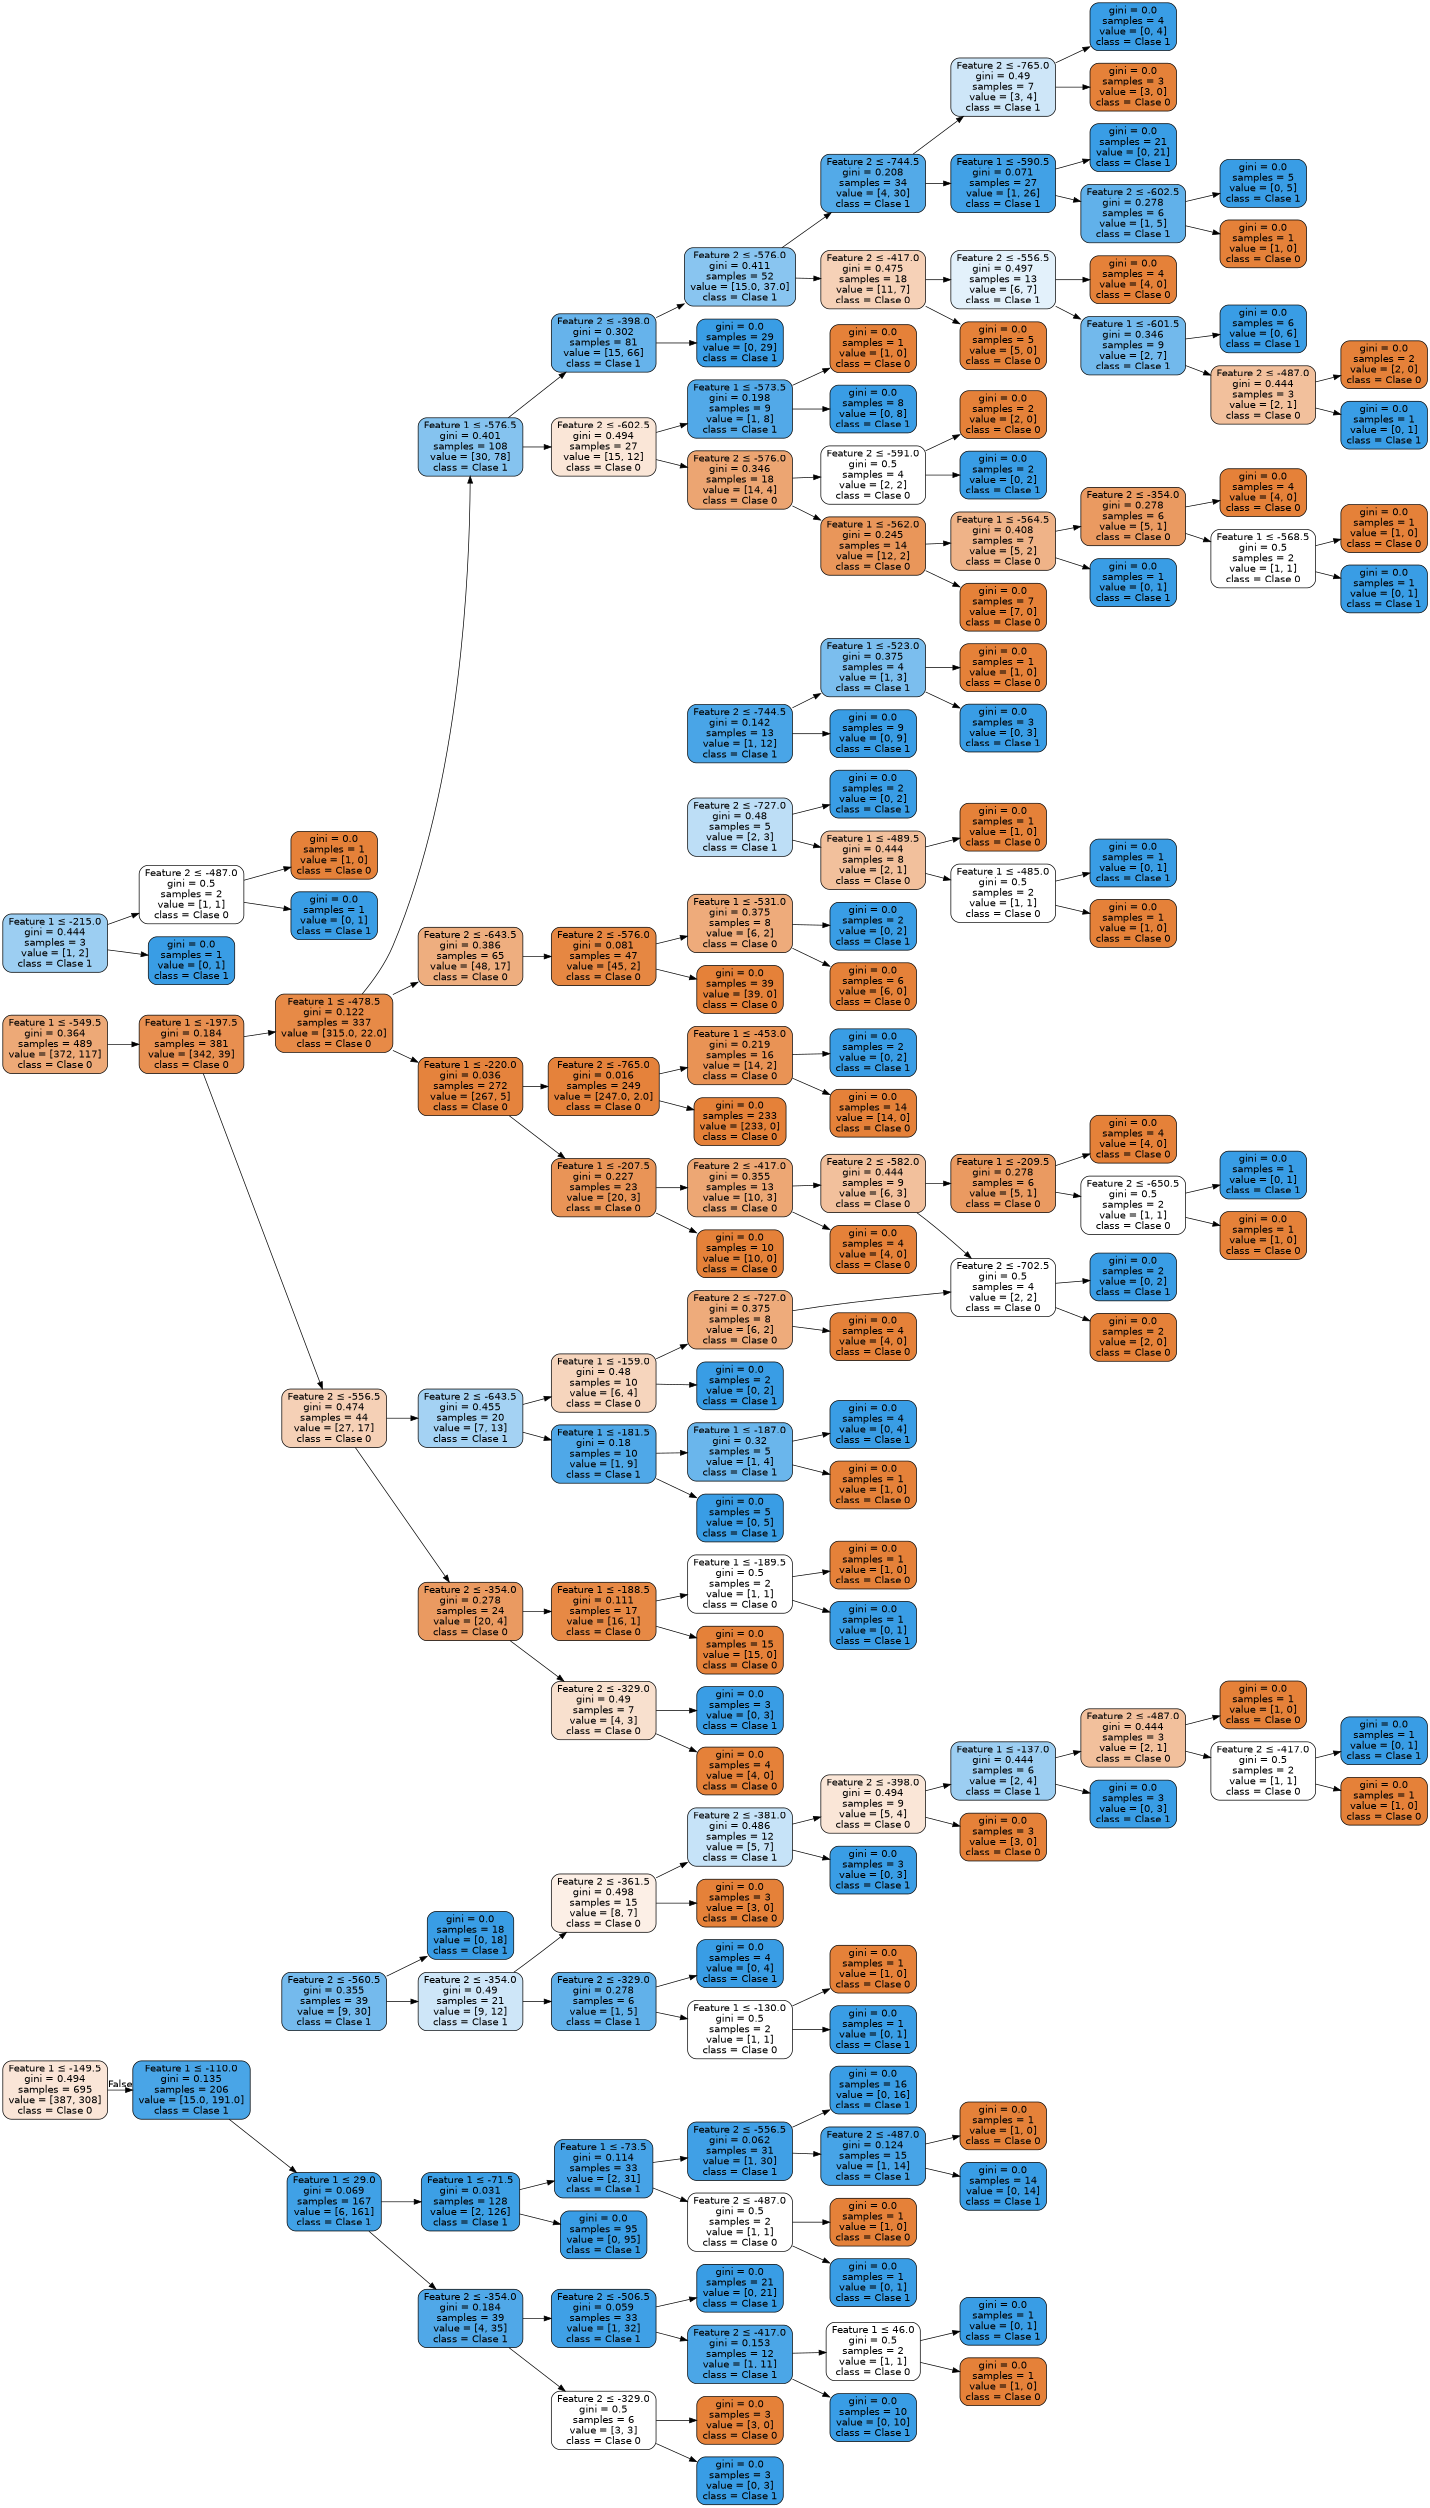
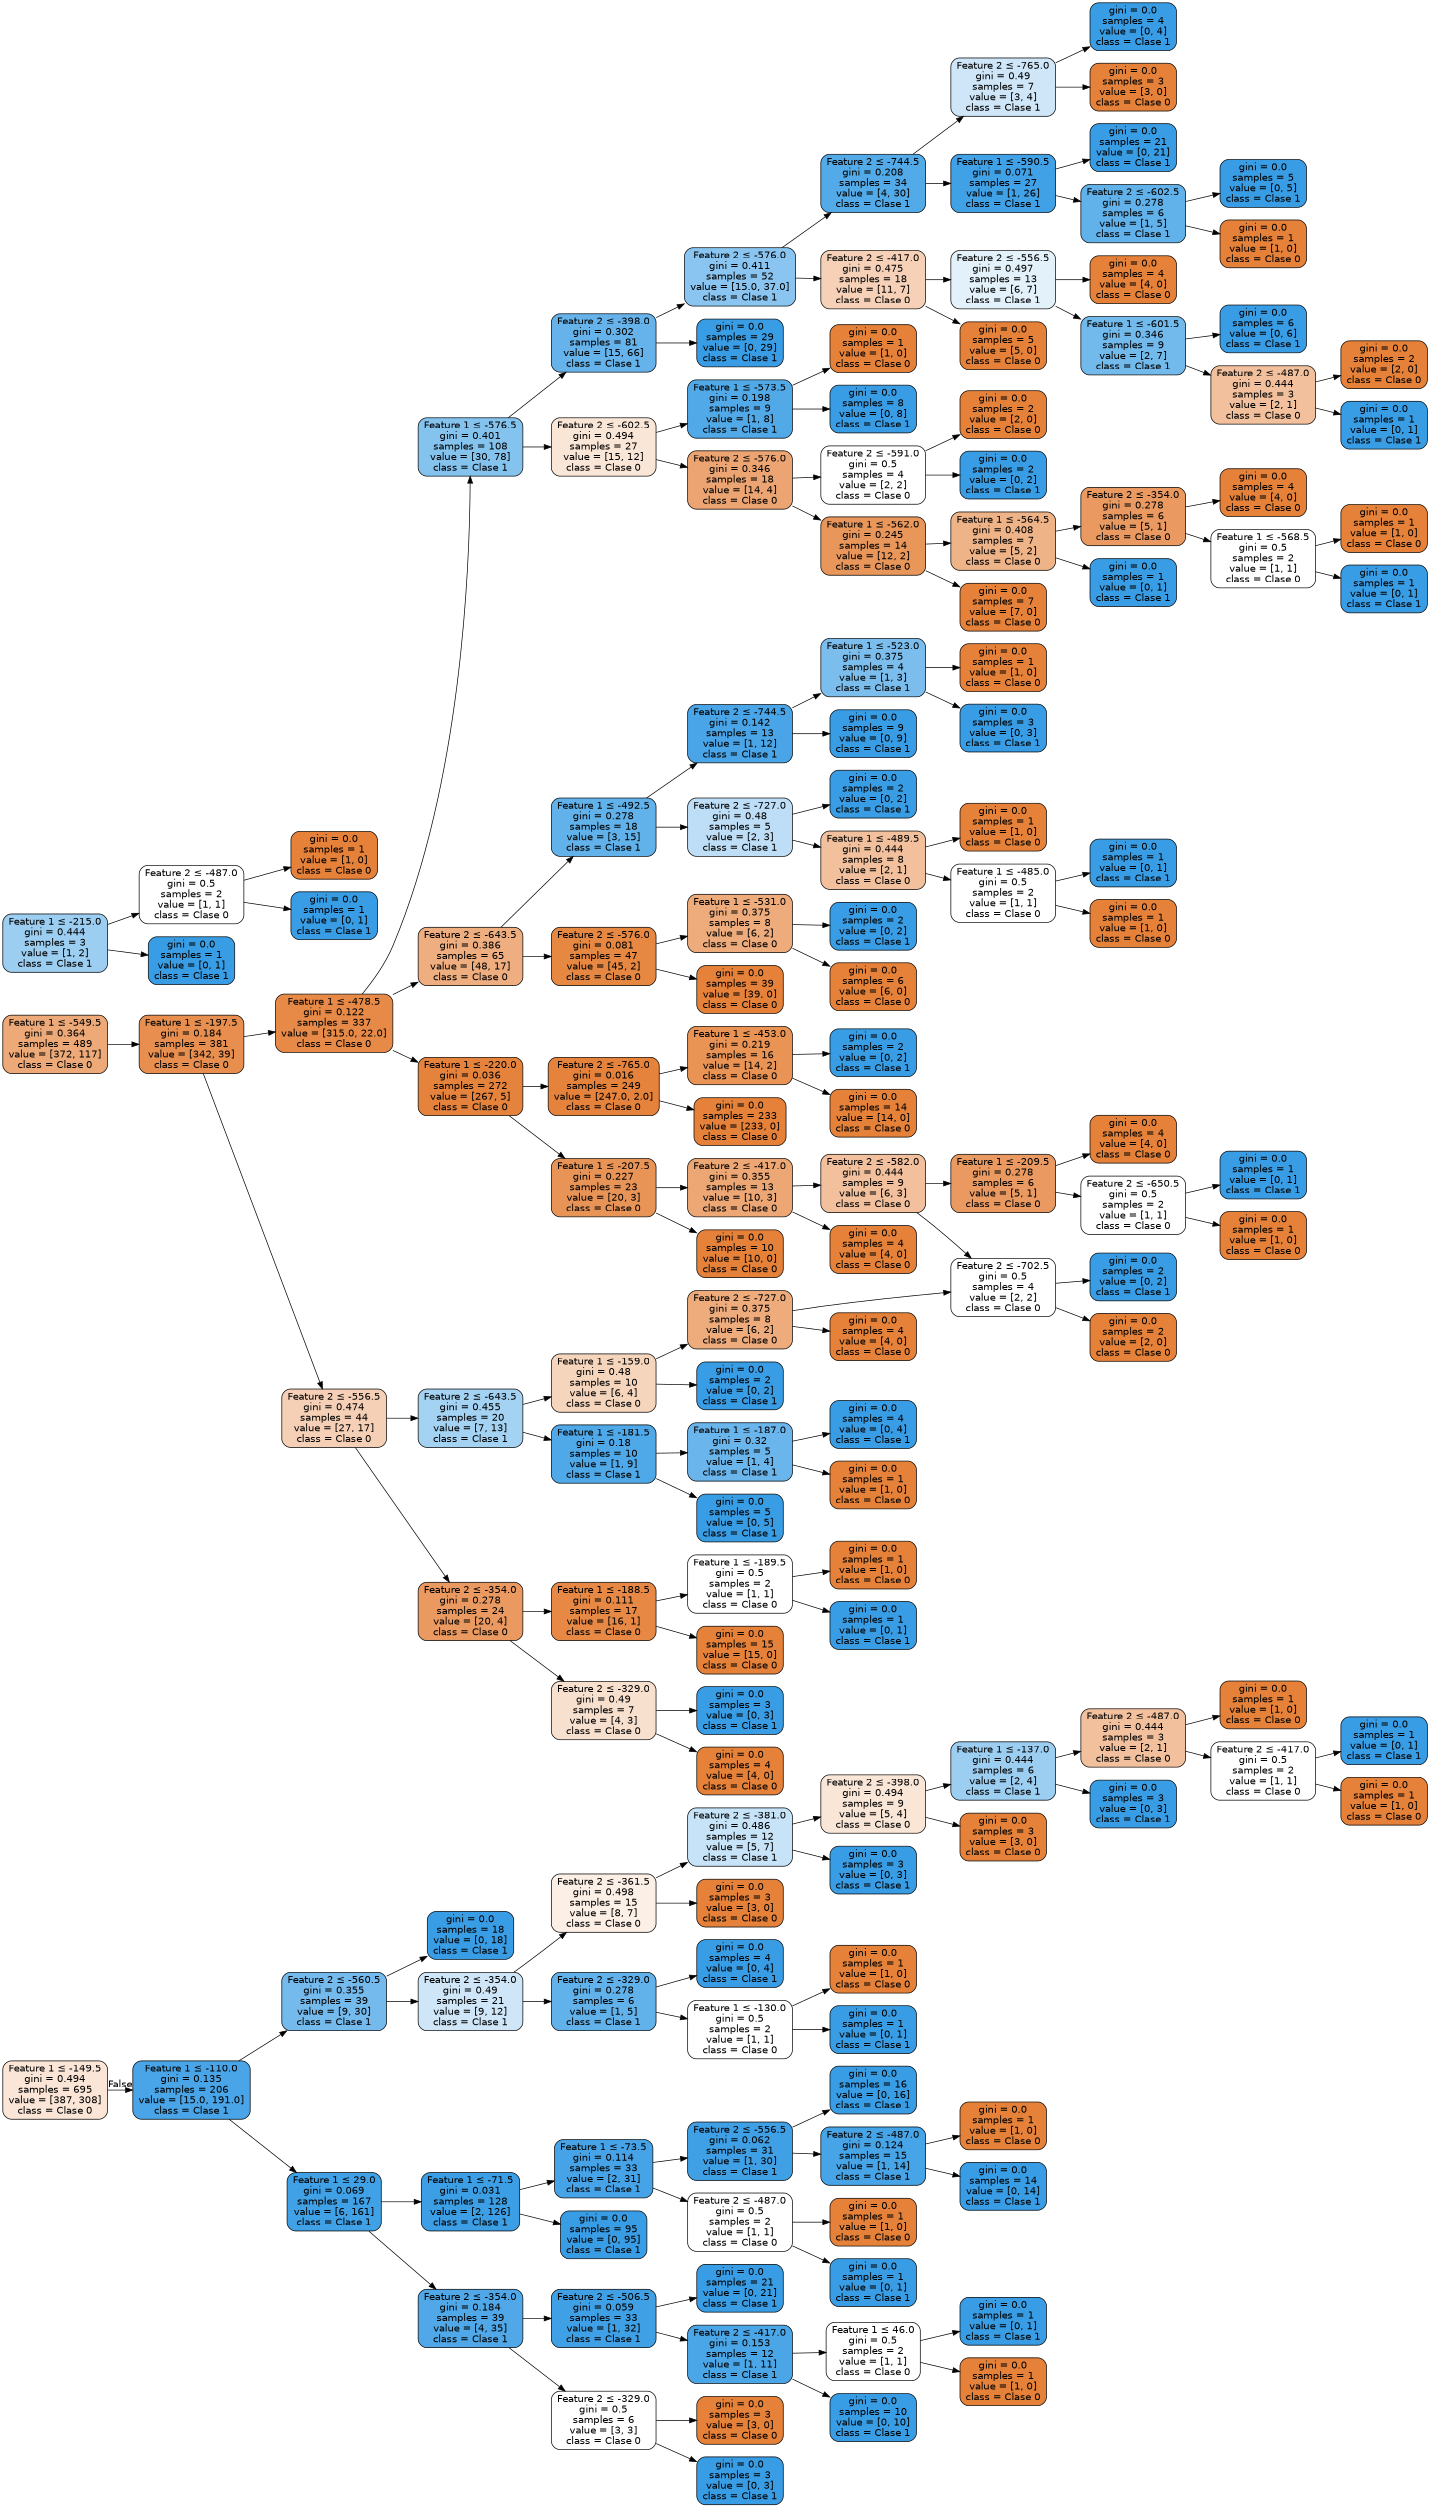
none -> (604, 827)
none -> (260, 2048)
